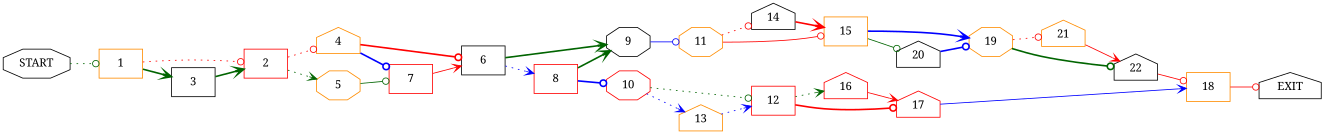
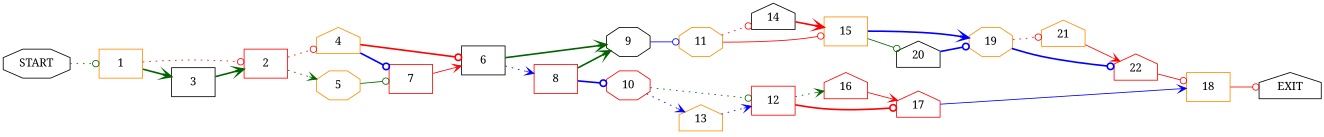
(1059, 60) -> (1059, 60)
(1136, 68) -> (1136, 68)
